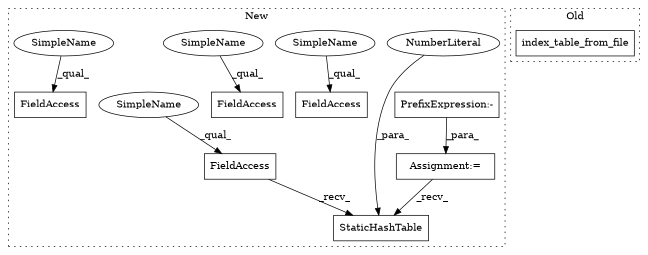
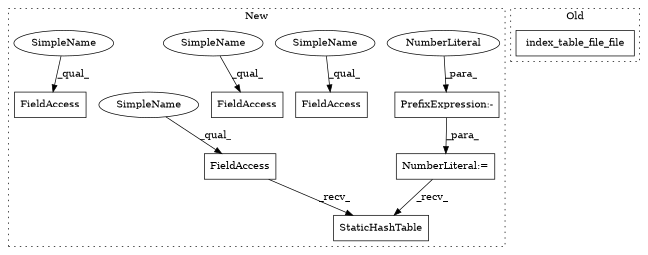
(575, 43) -> (575, 43)
(379, 124) -> (445, 70)
(446, 166) -> (446, 166)
